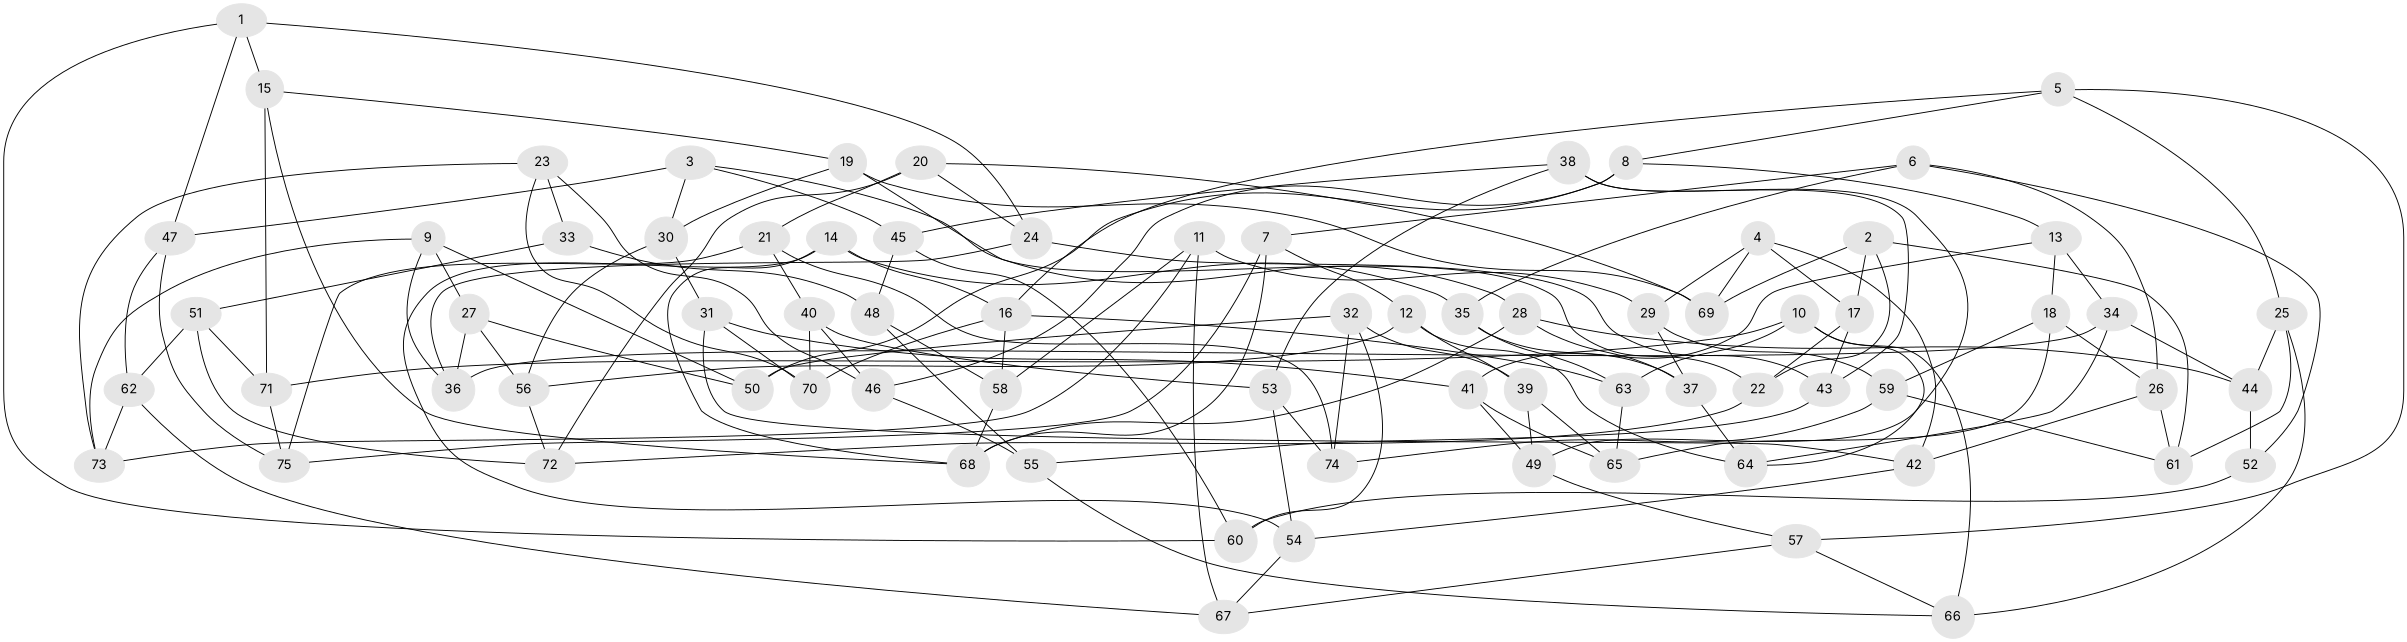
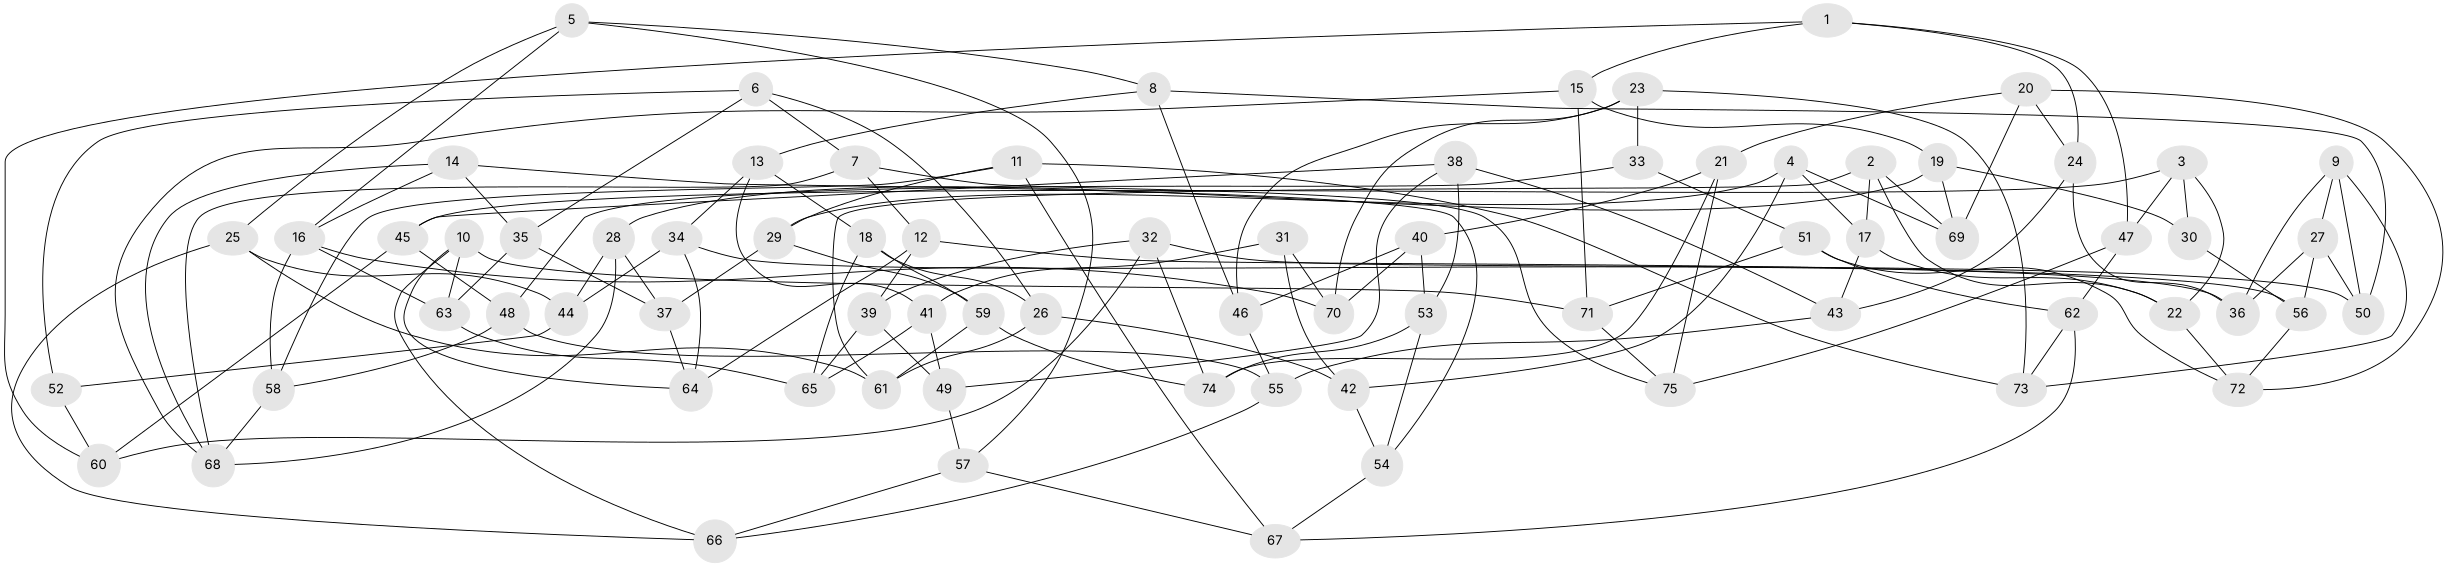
(691, 284) -> none
